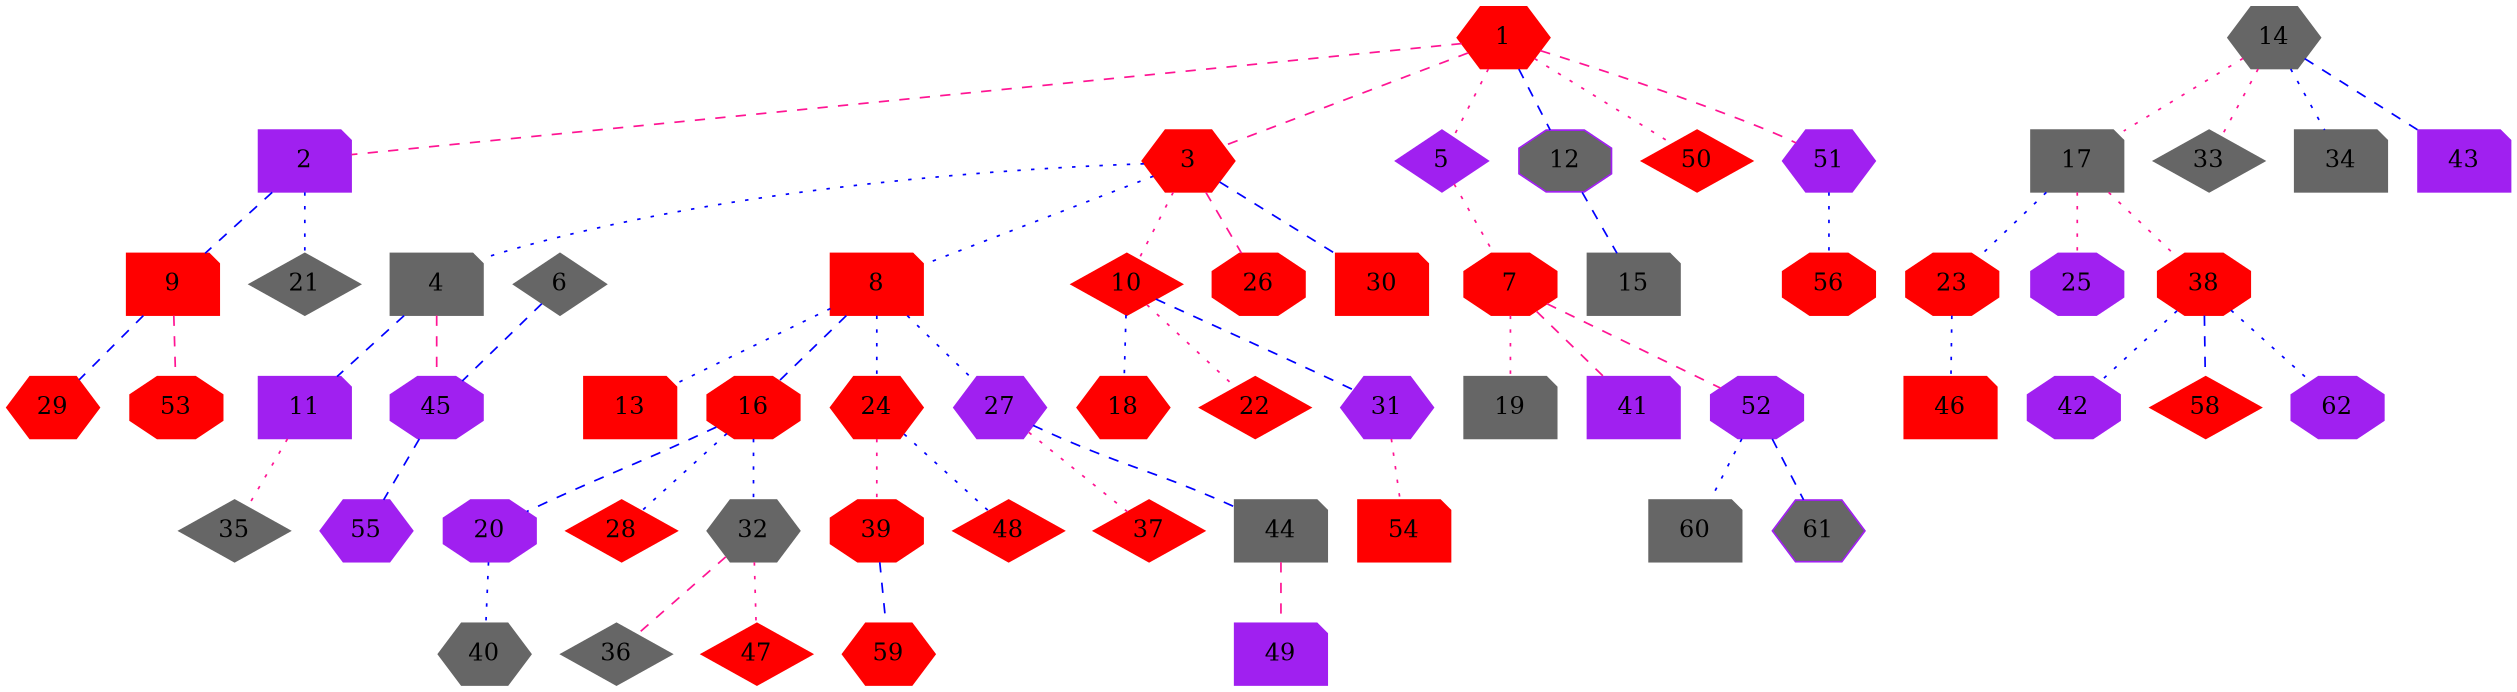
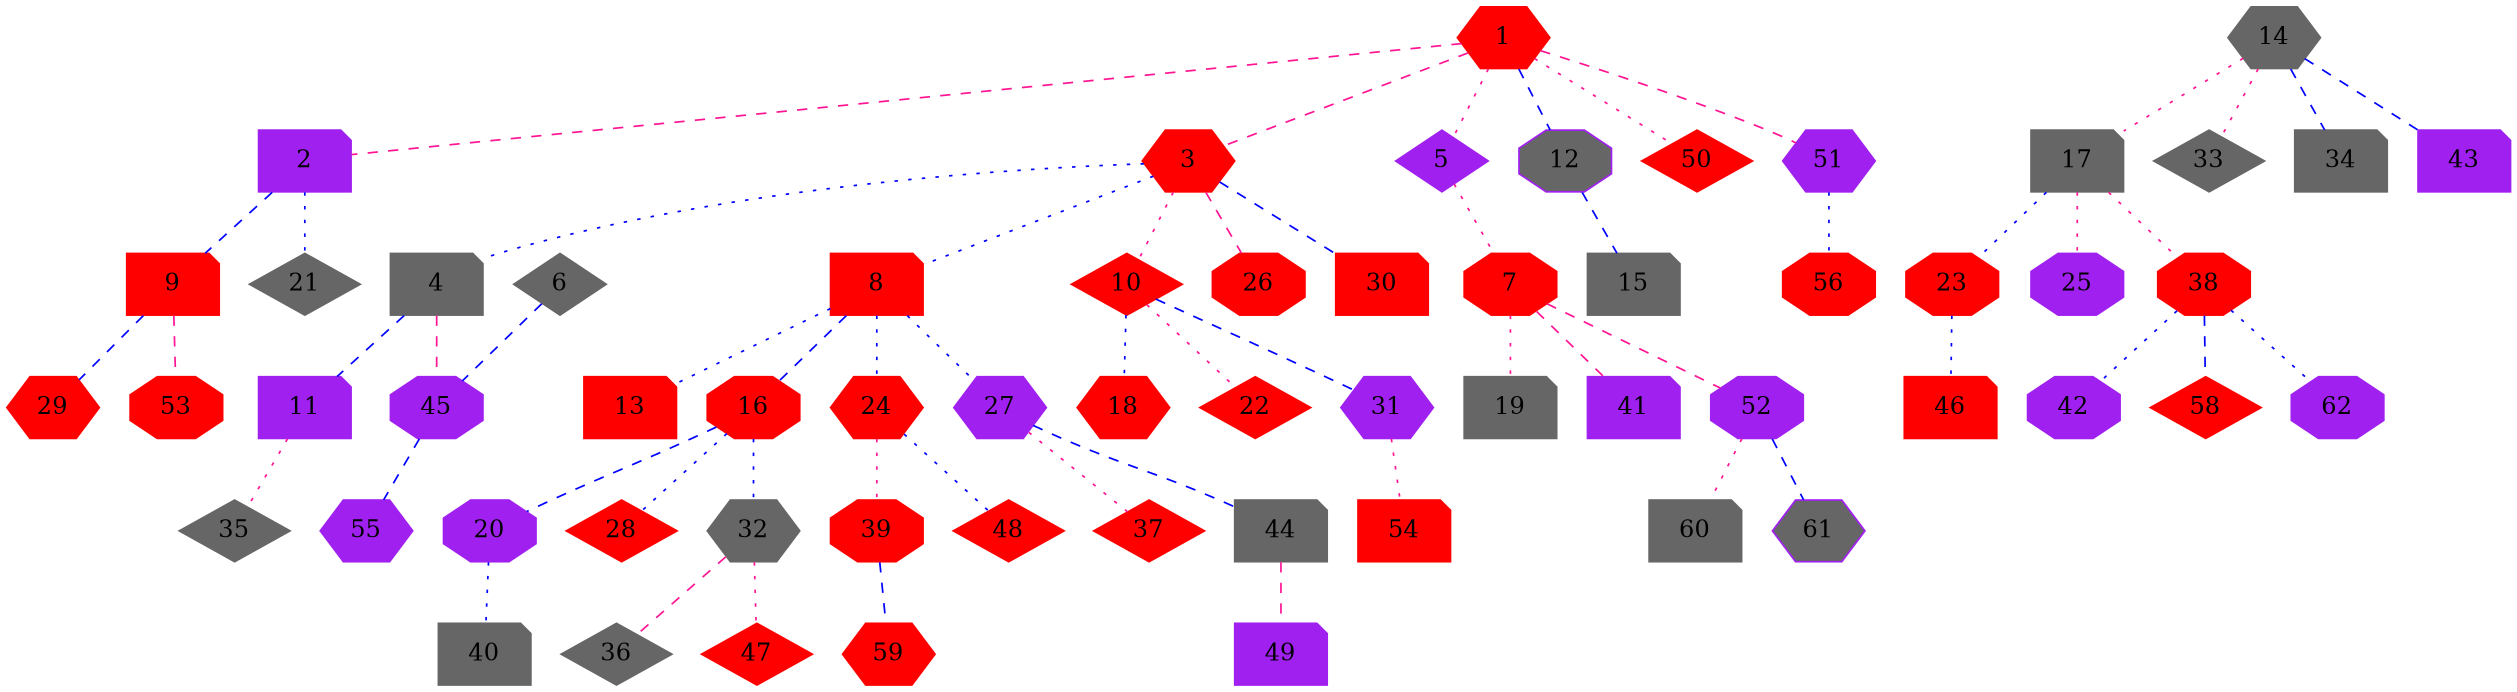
(2308, 100) -> (2308, 100)
(1726, 469) -> (1726, 469)
(485, 654) -> (485, 654)
